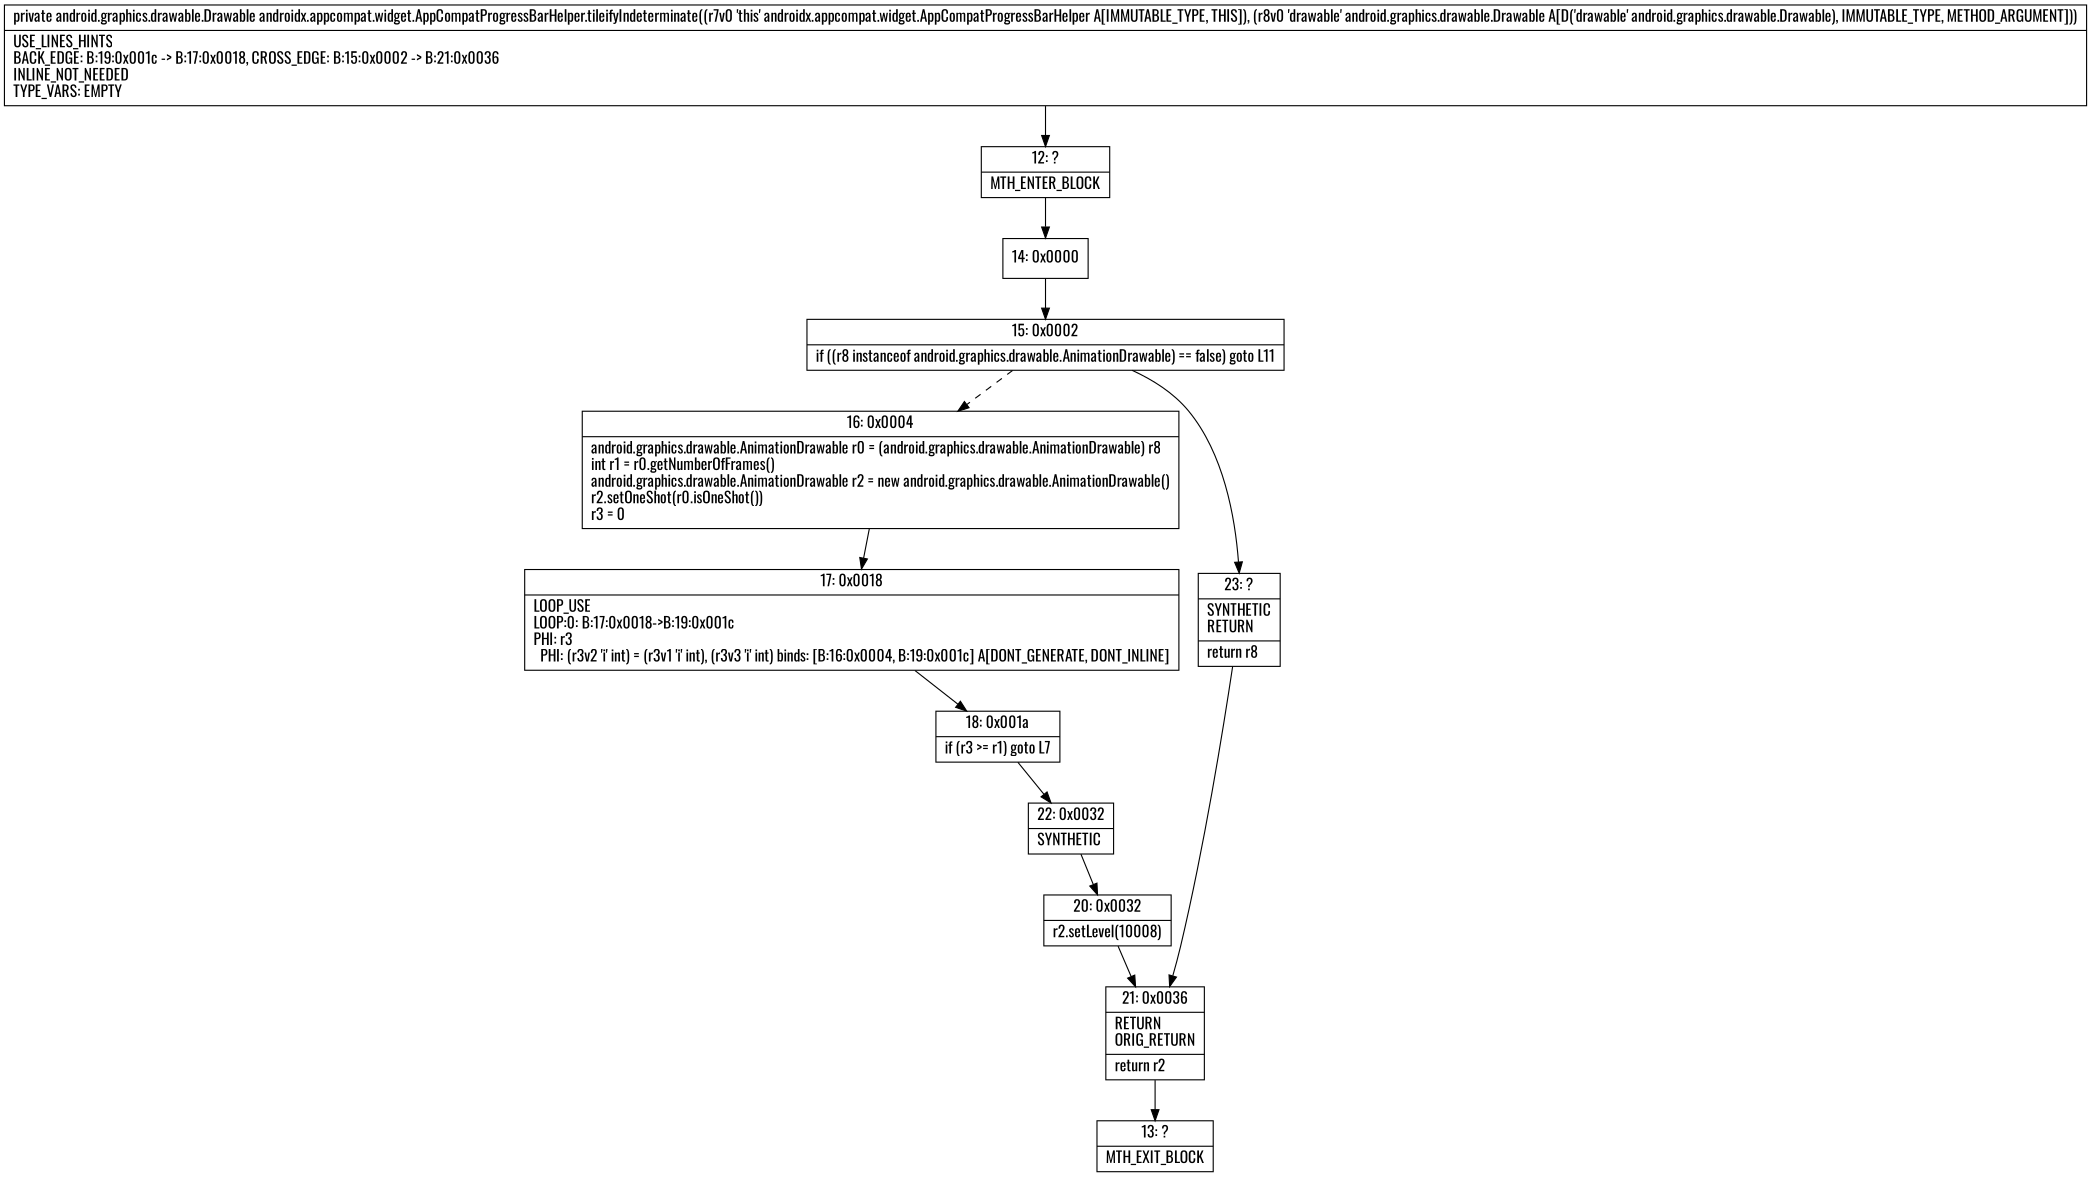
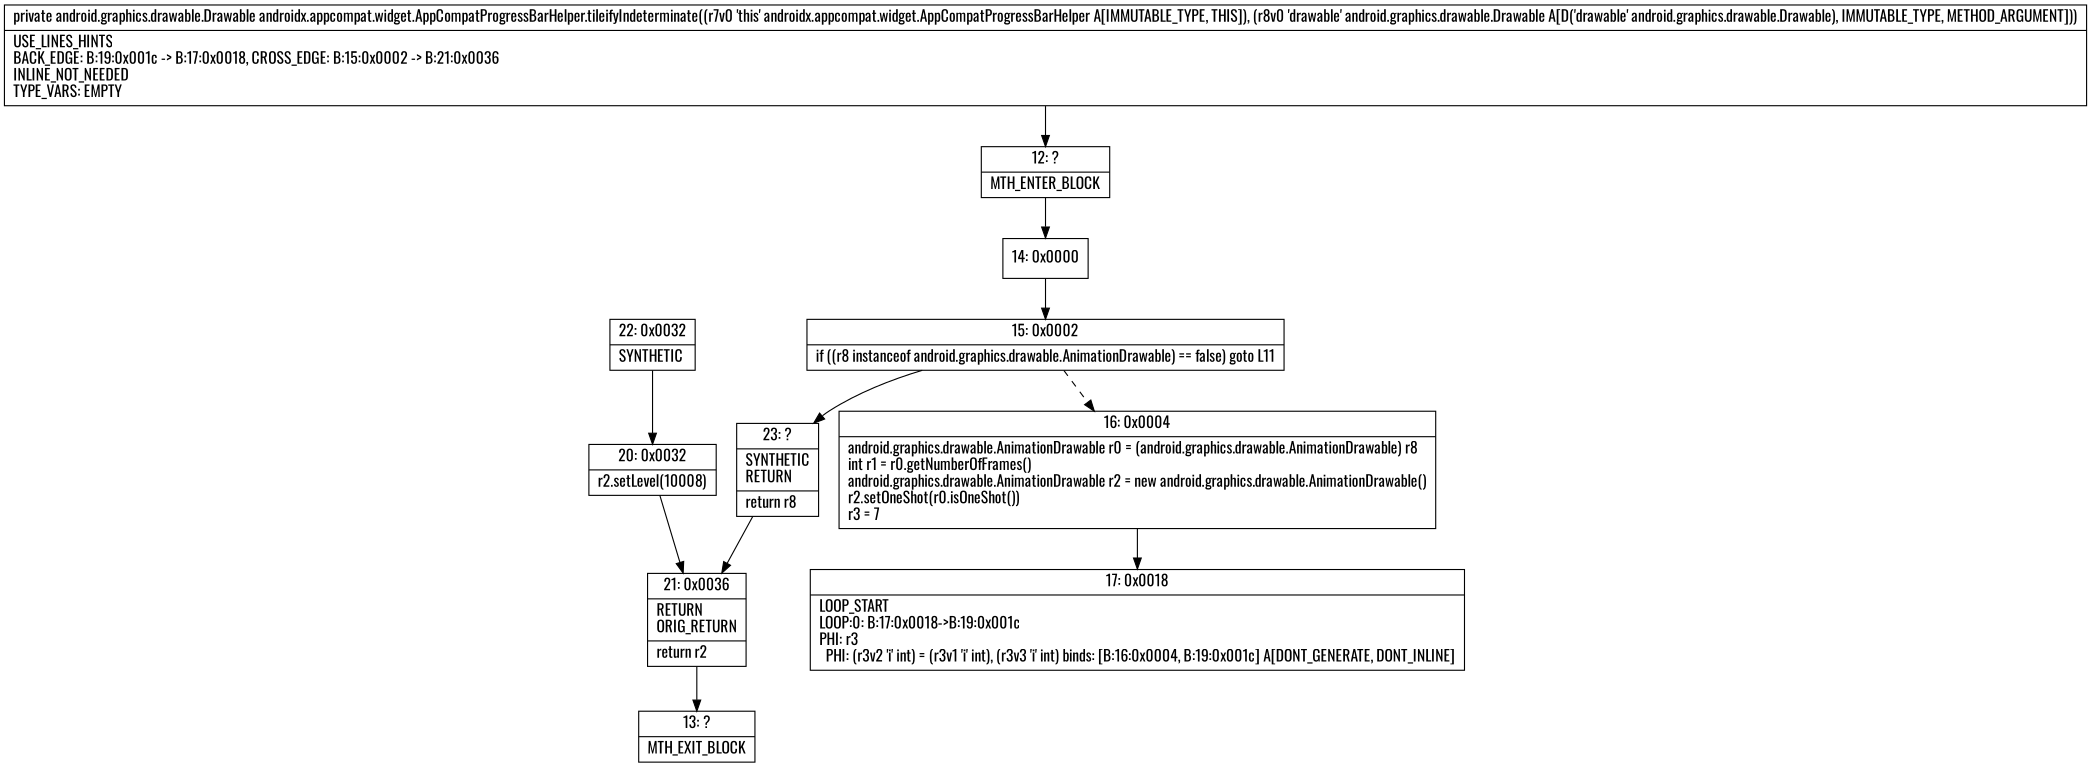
(608, 515) -> (864, 515)
(562, 607) -> (855, 607)
(998, 737) -> none
